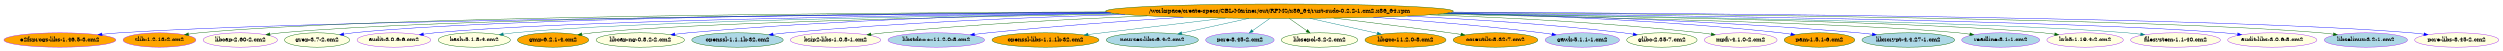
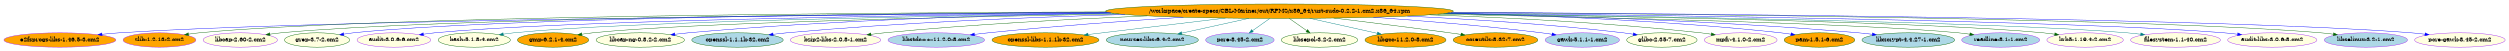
(835, 40) -> (835, 40)
(2457, 40) -> (2460, 40)
